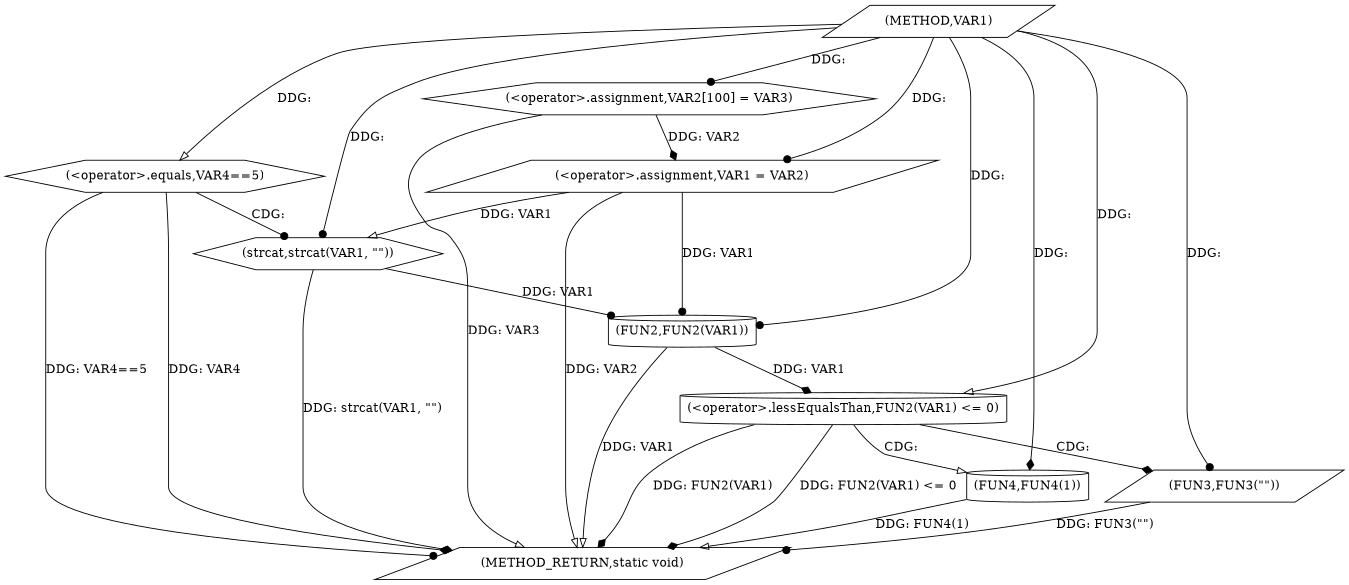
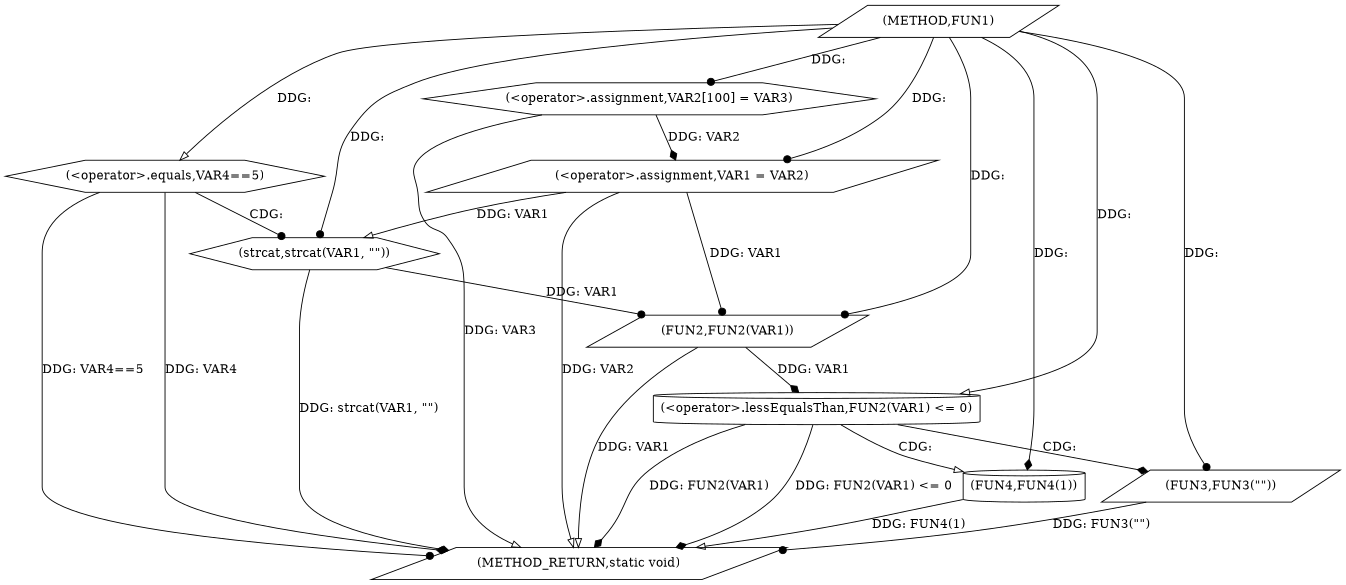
(939, 21) -> (939, 21)
(682, 331) -> (728, 331)
